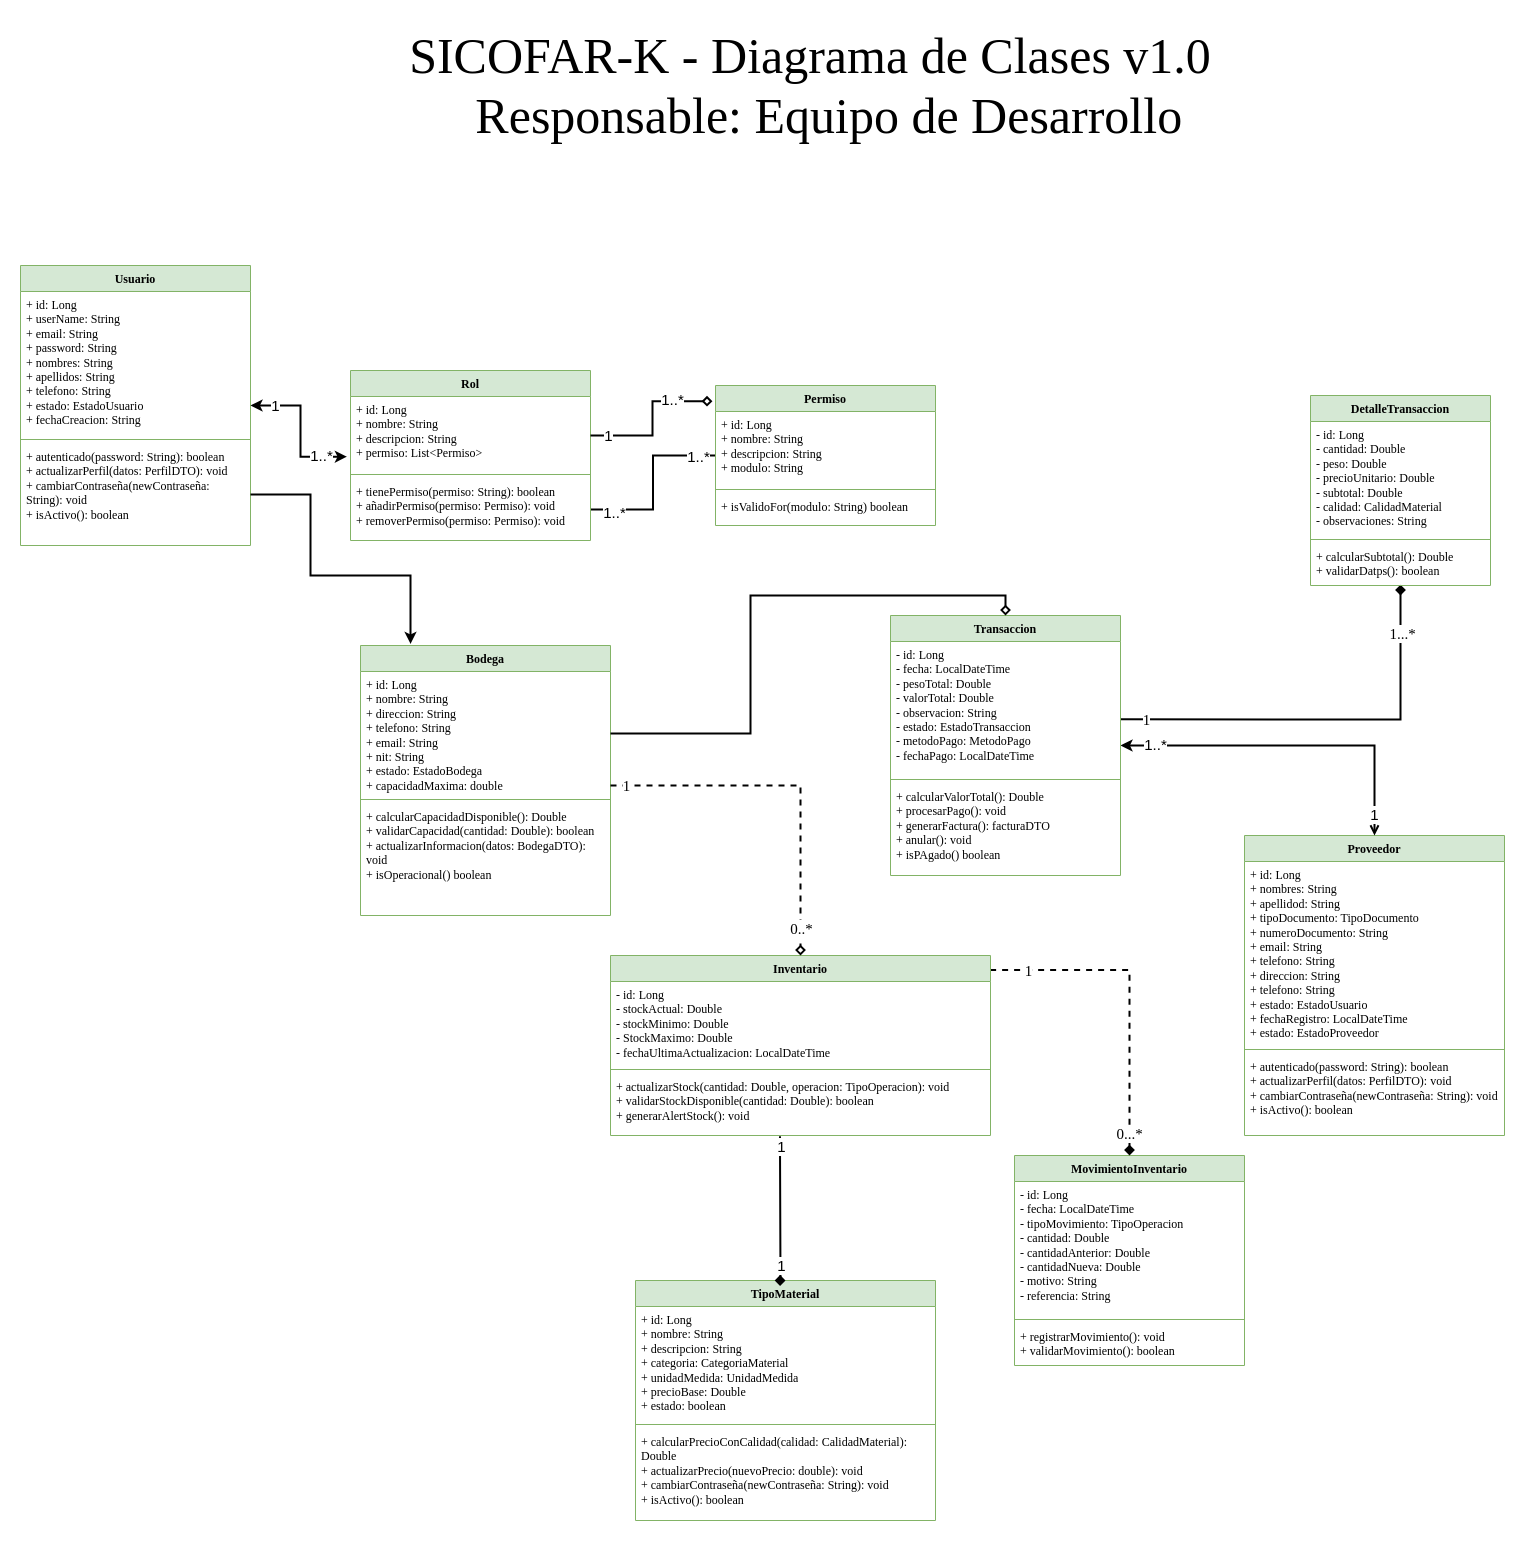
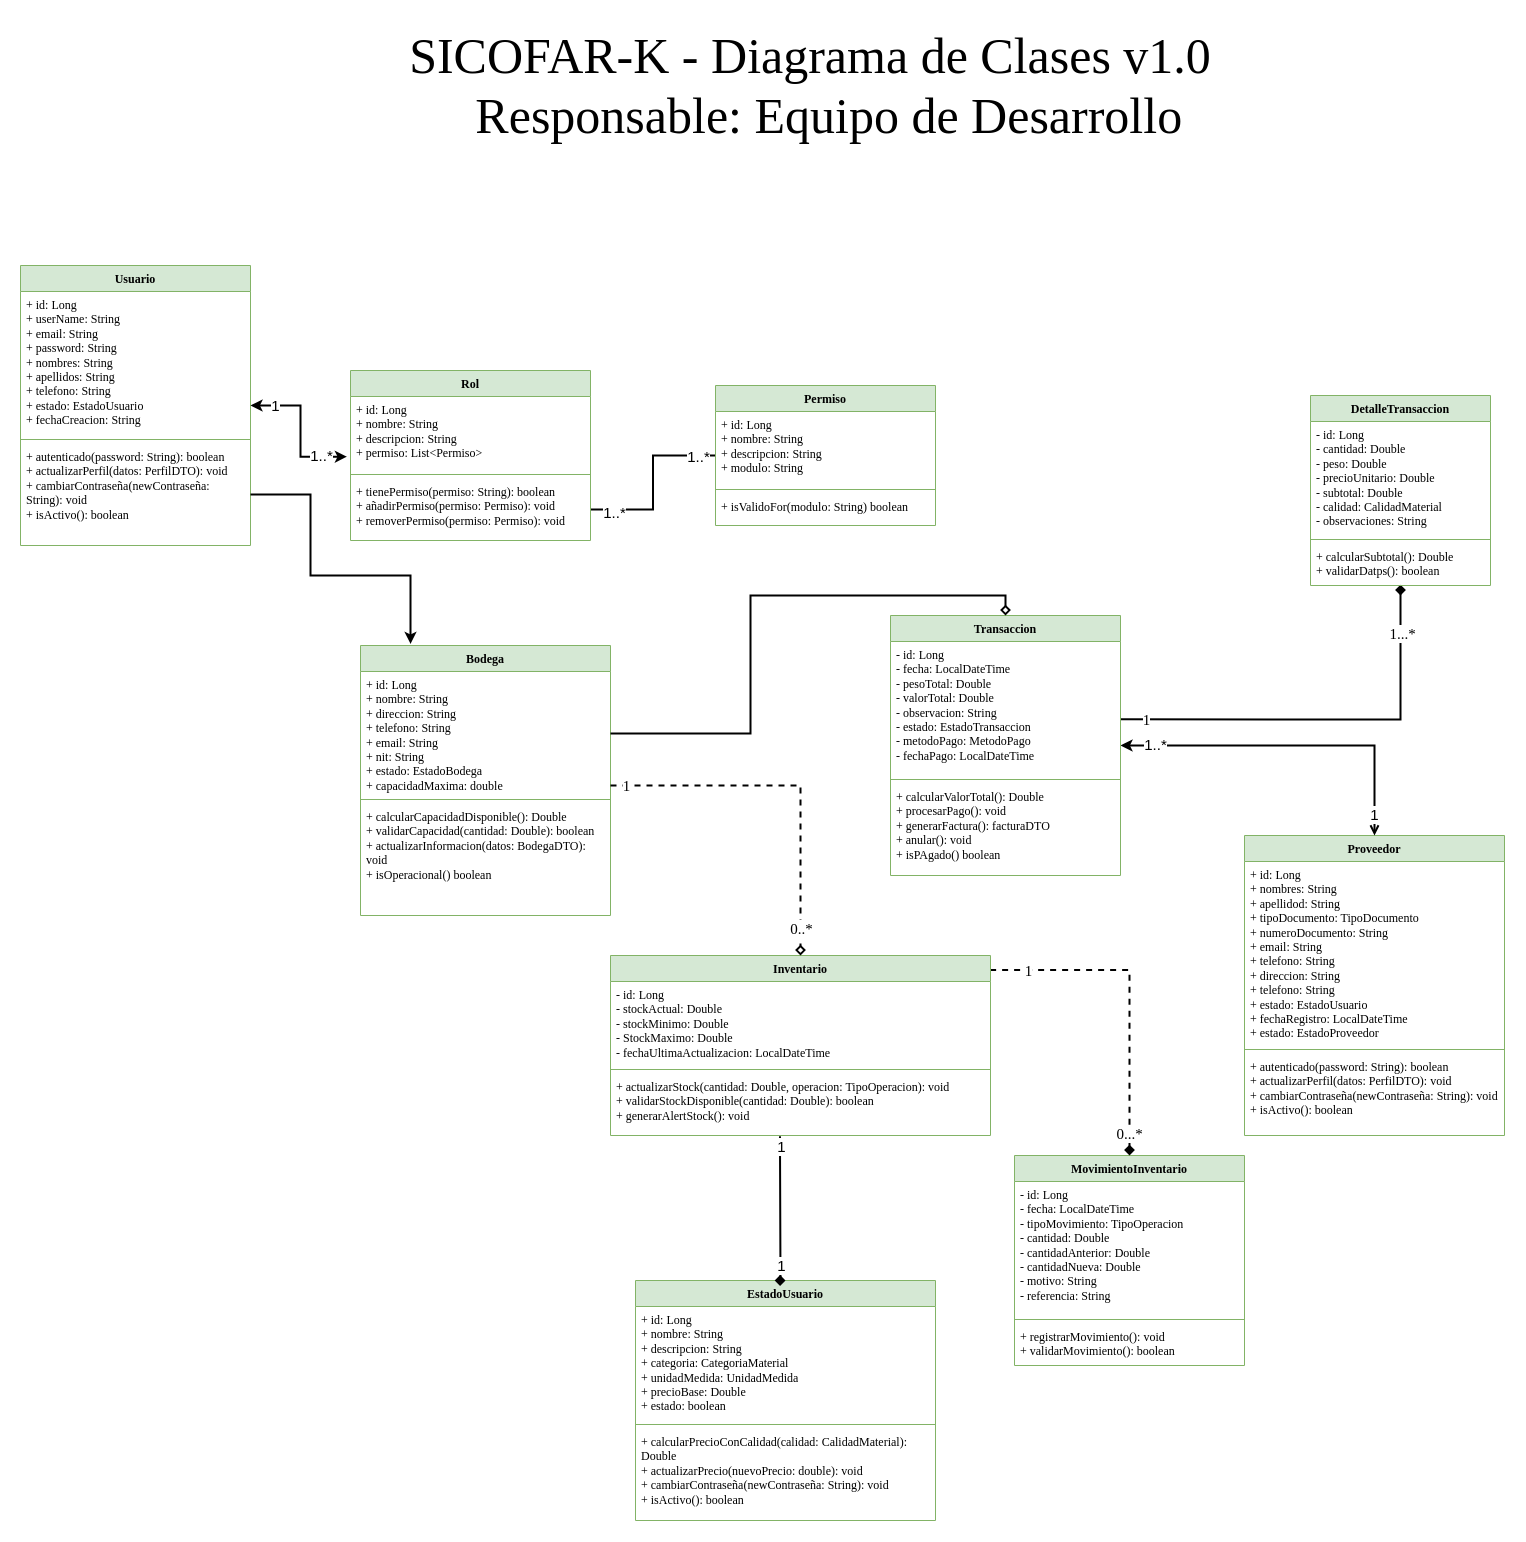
(653, 424) -> none
(786, 1295) -> (786, 1295)
